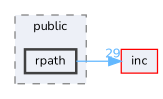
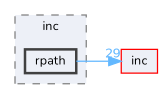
(51, 27) -> (51, 27)
